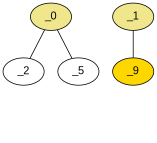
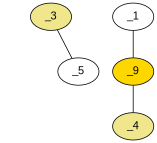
(51, 17) -> (51, 17)
(133, 17) -> (133, 17)
(24, 72) -> none
none -> (133, 126)
